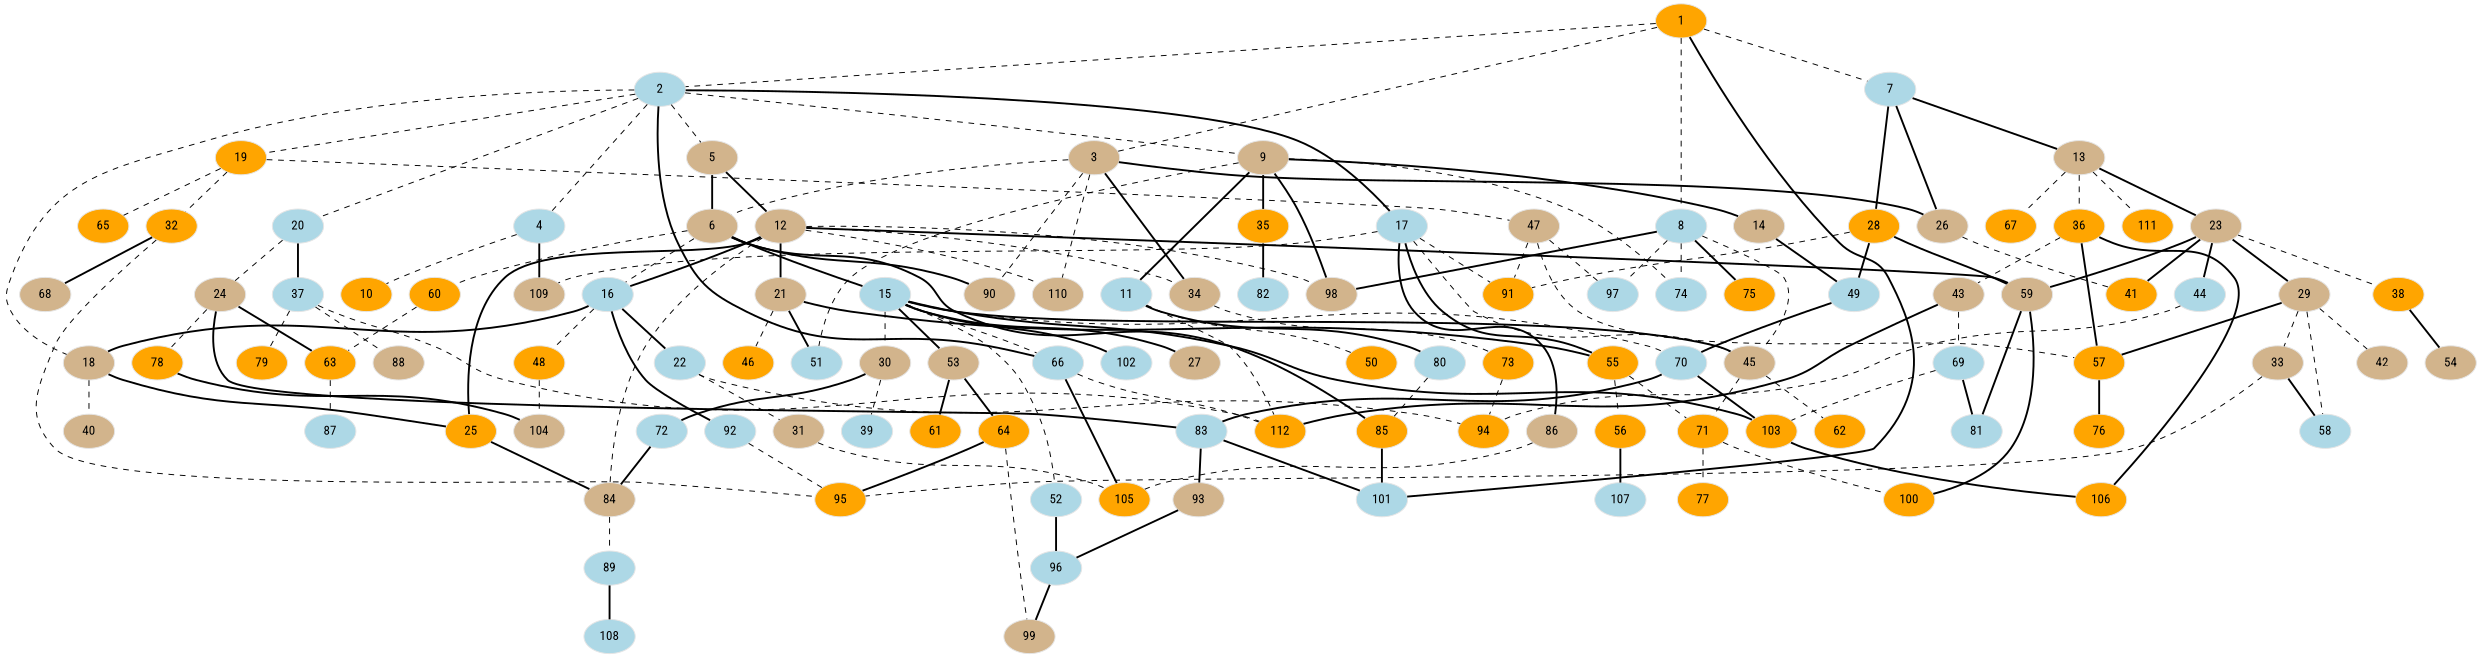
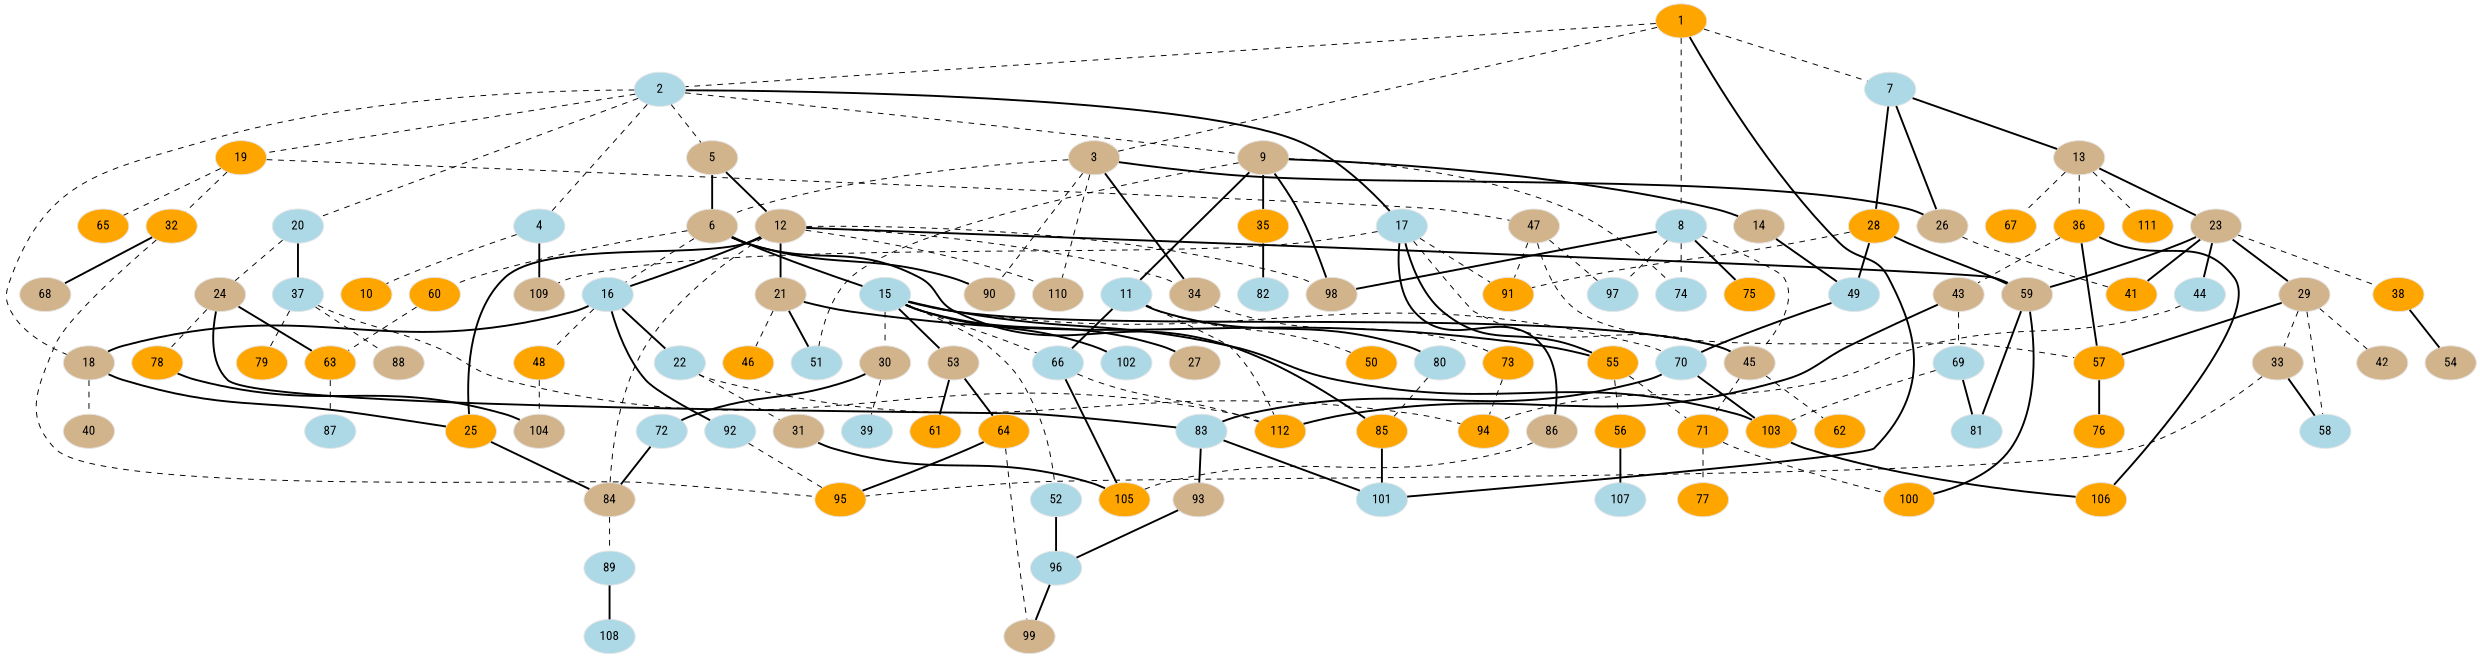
(759, 317) -> (1092, 329)
(962, 465) -> (962, 465)
